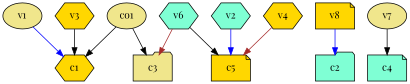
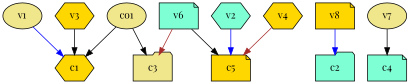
(179, 16) -> (179, 16)
